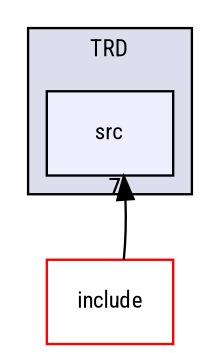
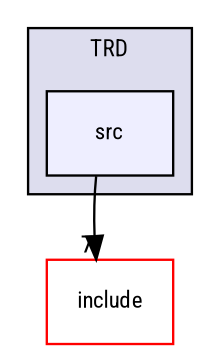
(126, 230) -> (94, 209)
